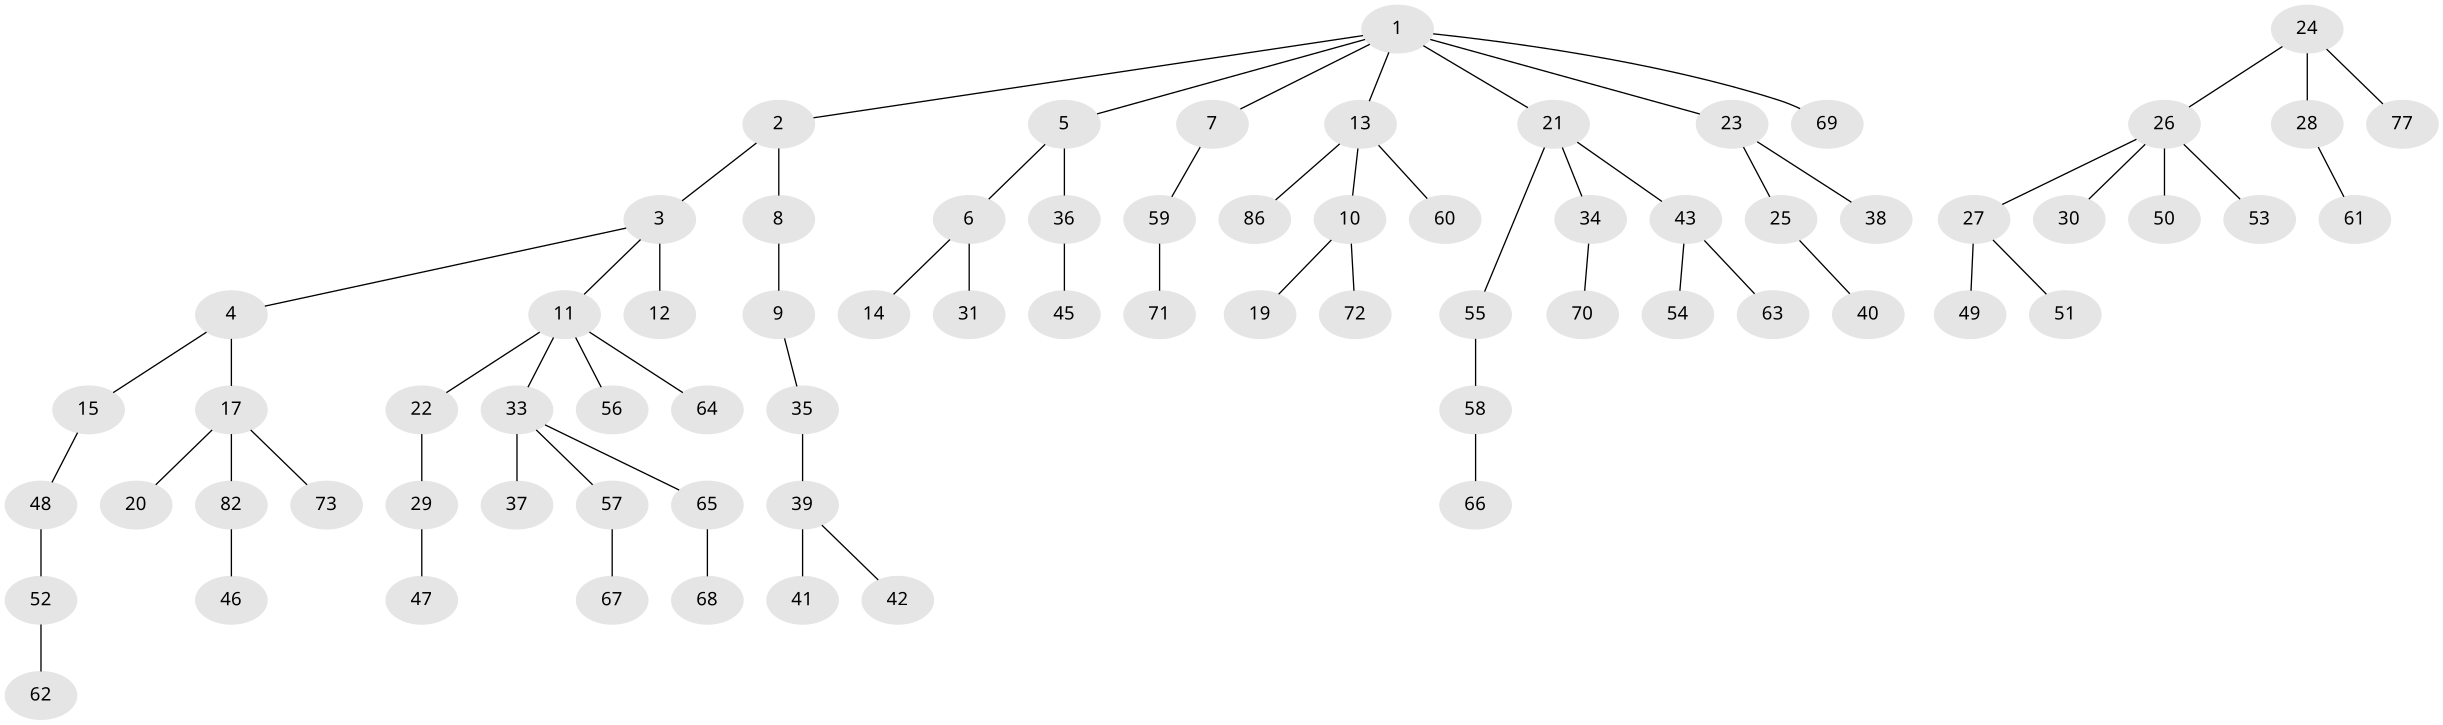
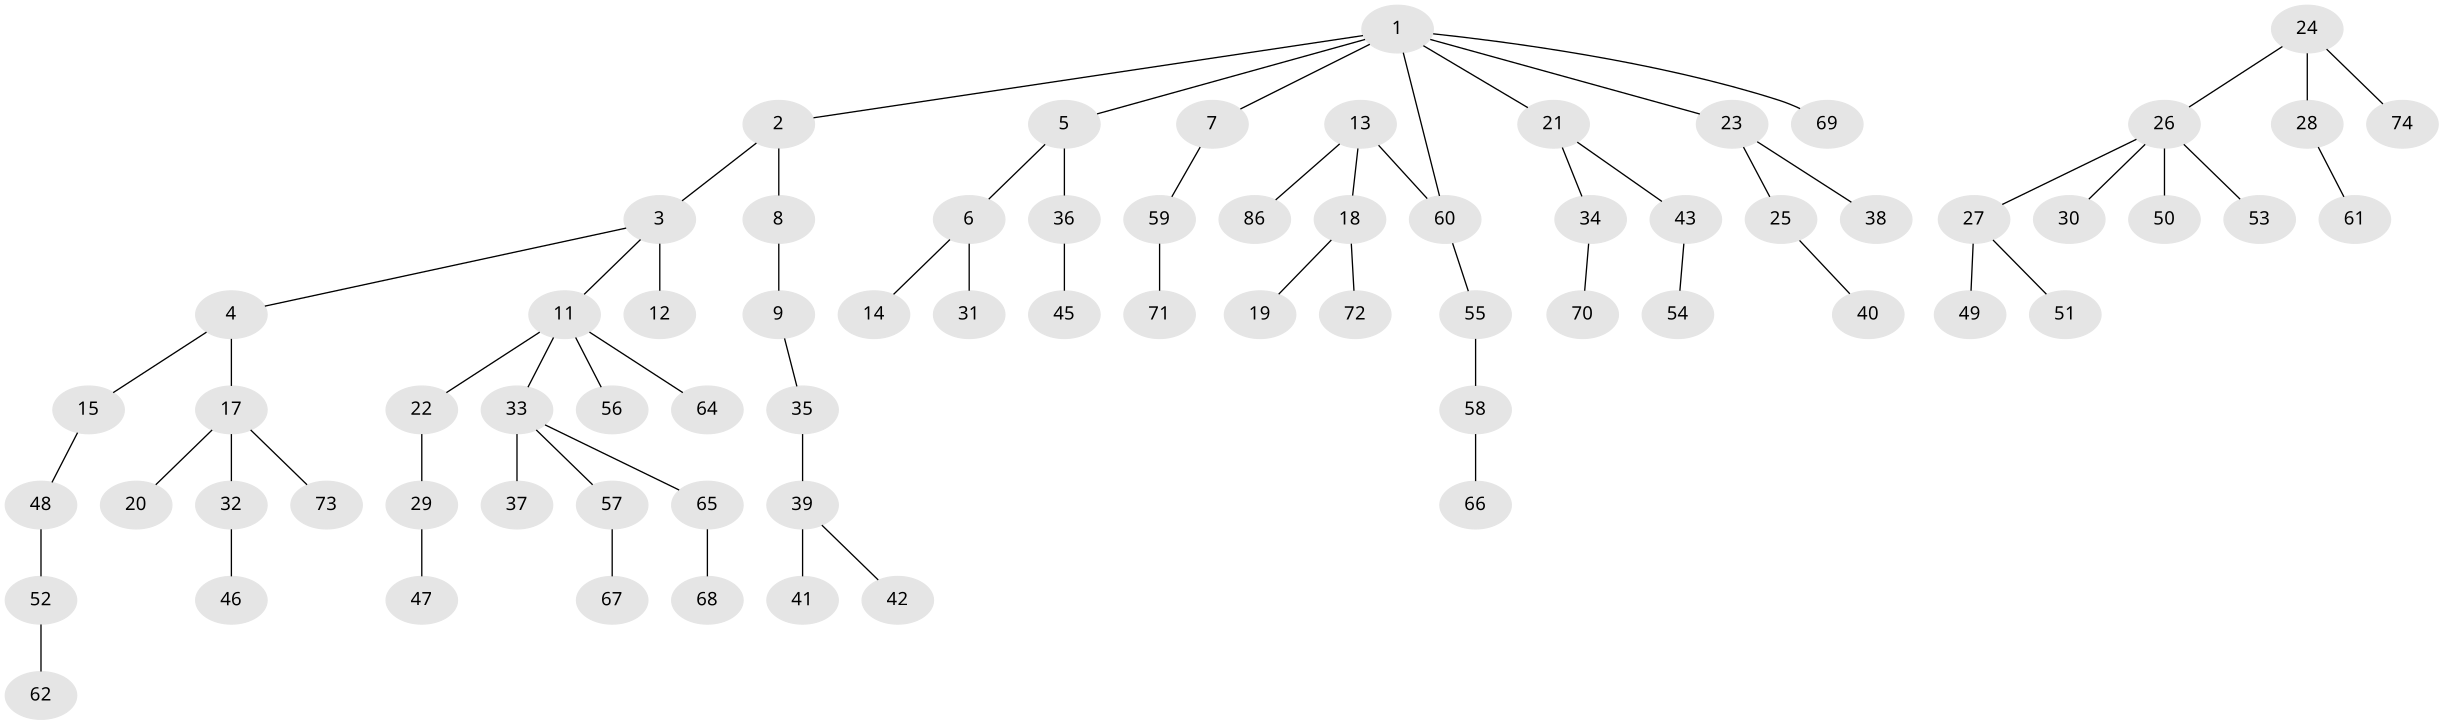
(1379, 77) -> (1421, 124)
(2402, 124) -> (2402, 124)
(1350, 219) -> (1350, 219)
(1515, 220) -> (1460, 267)
(1773, 315) -> none
(231, 505) -> (231, 505)
